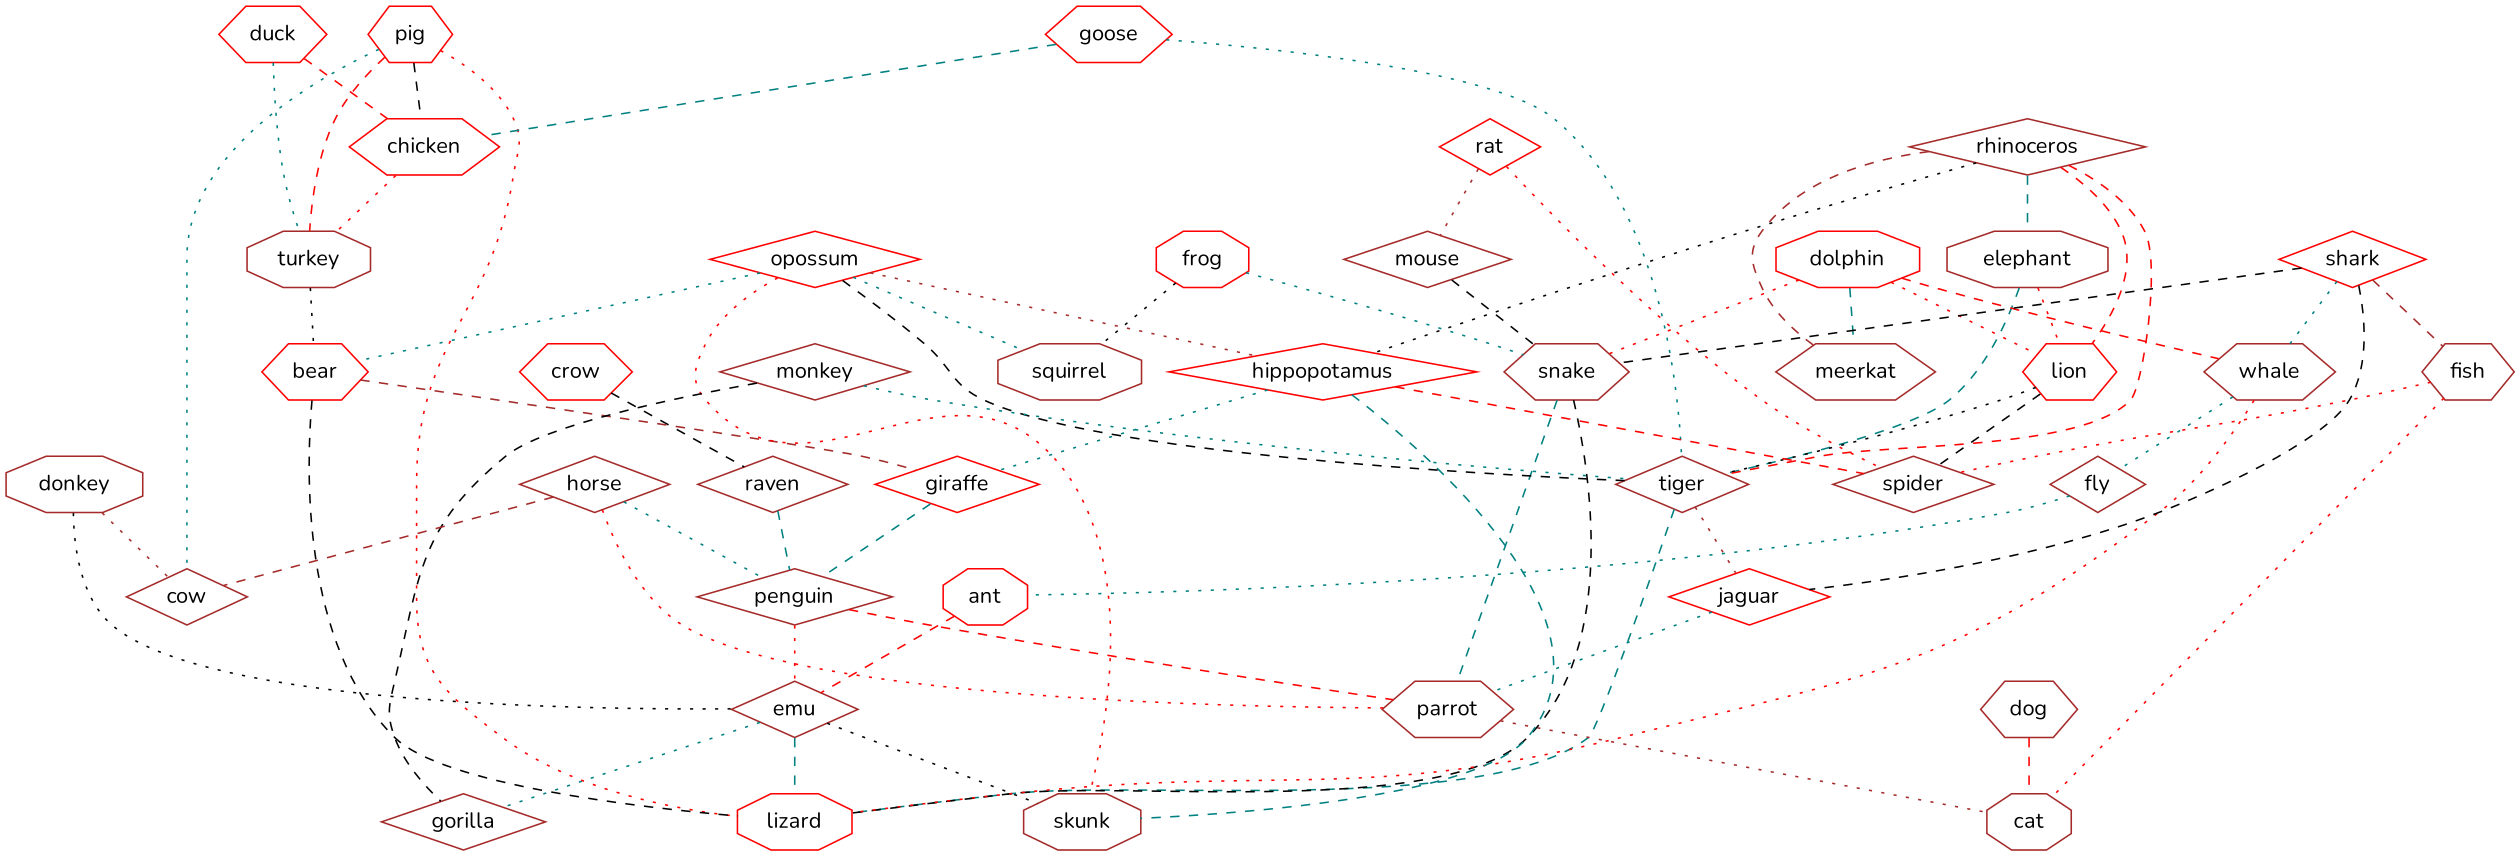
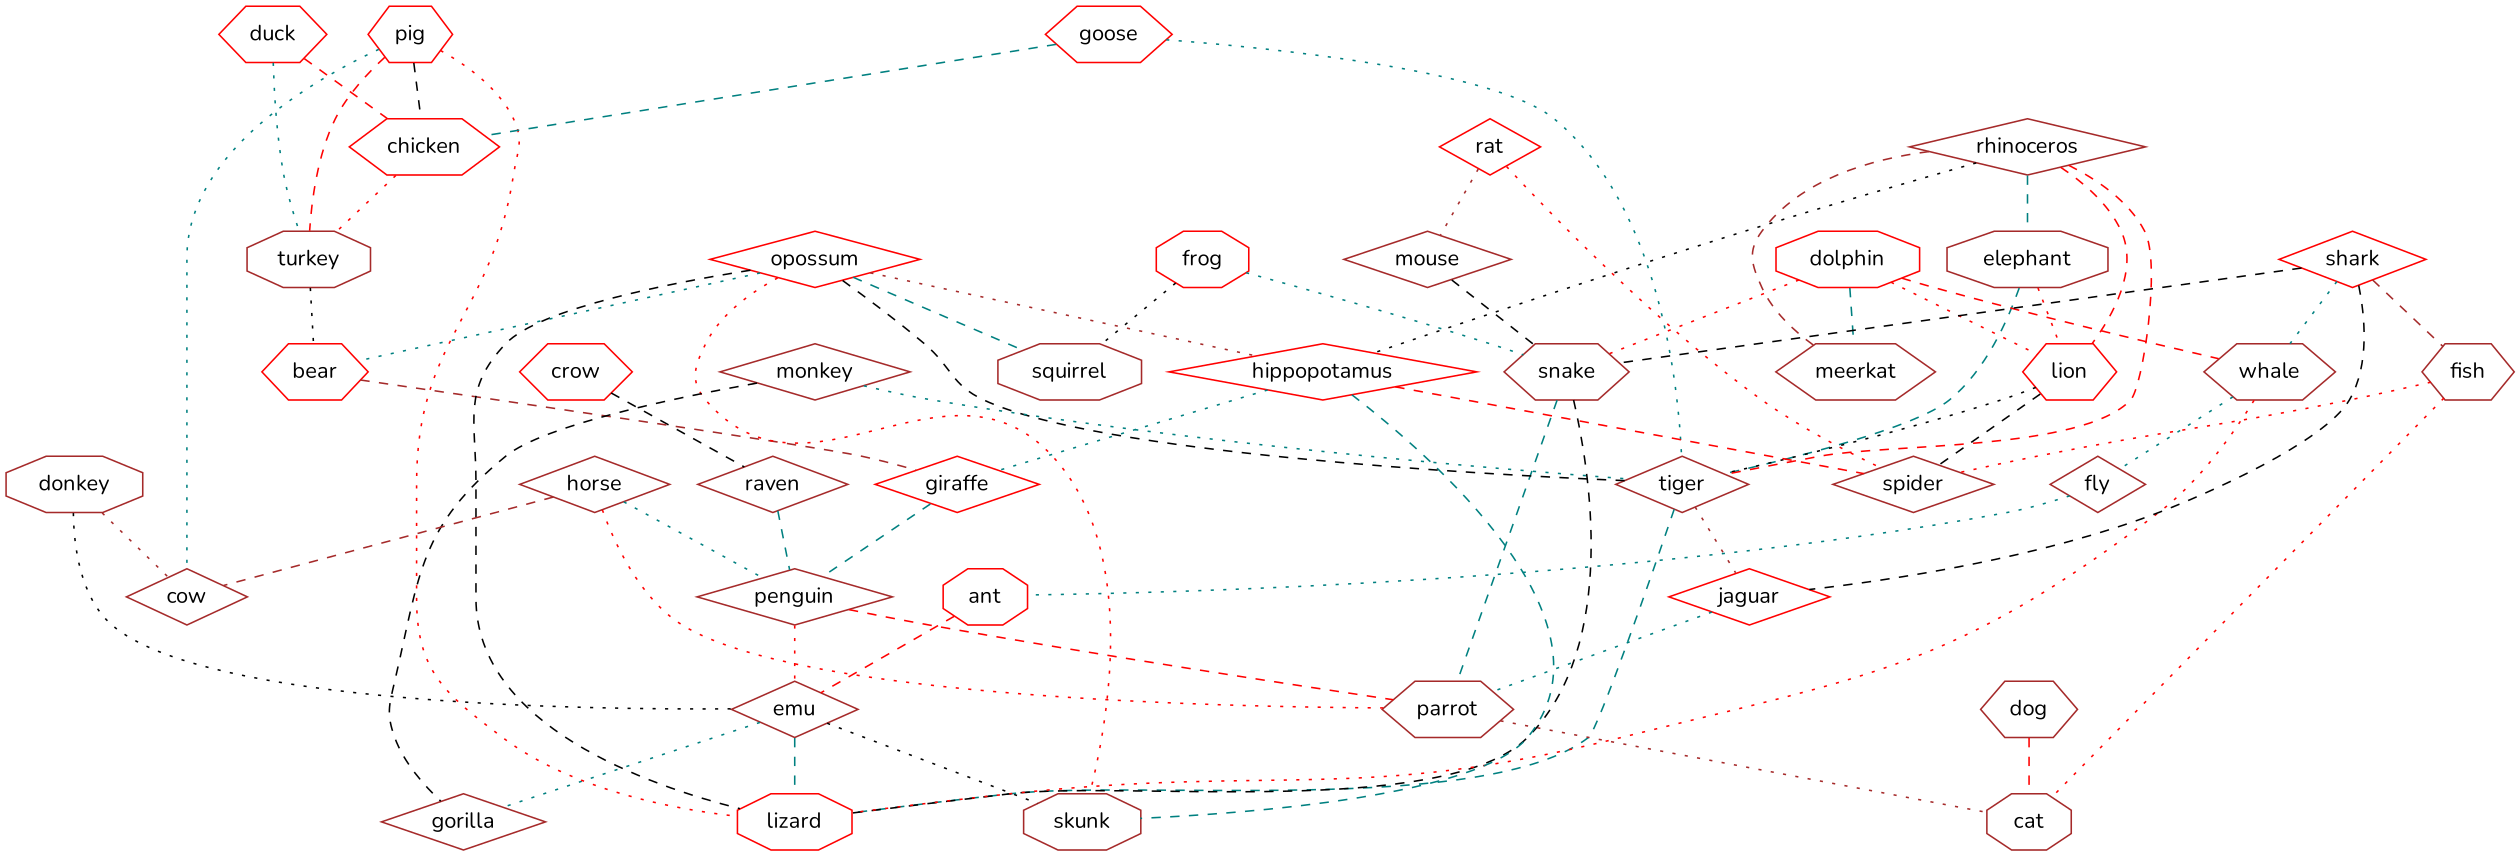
(938, 314) -> (938, 314)
(372, 709) -> (476, 540)
